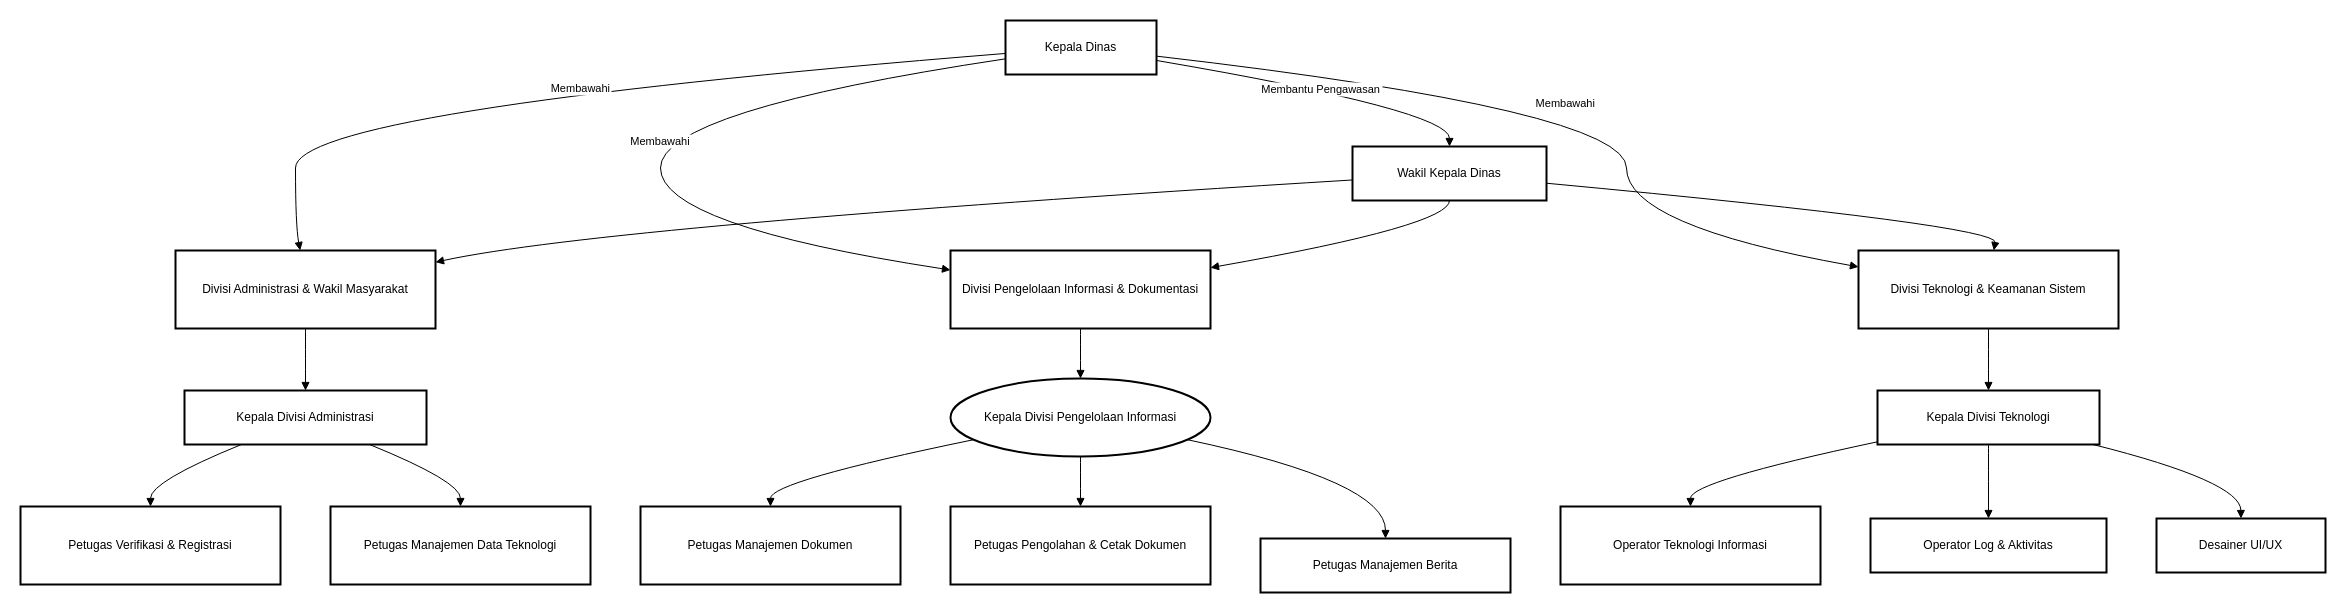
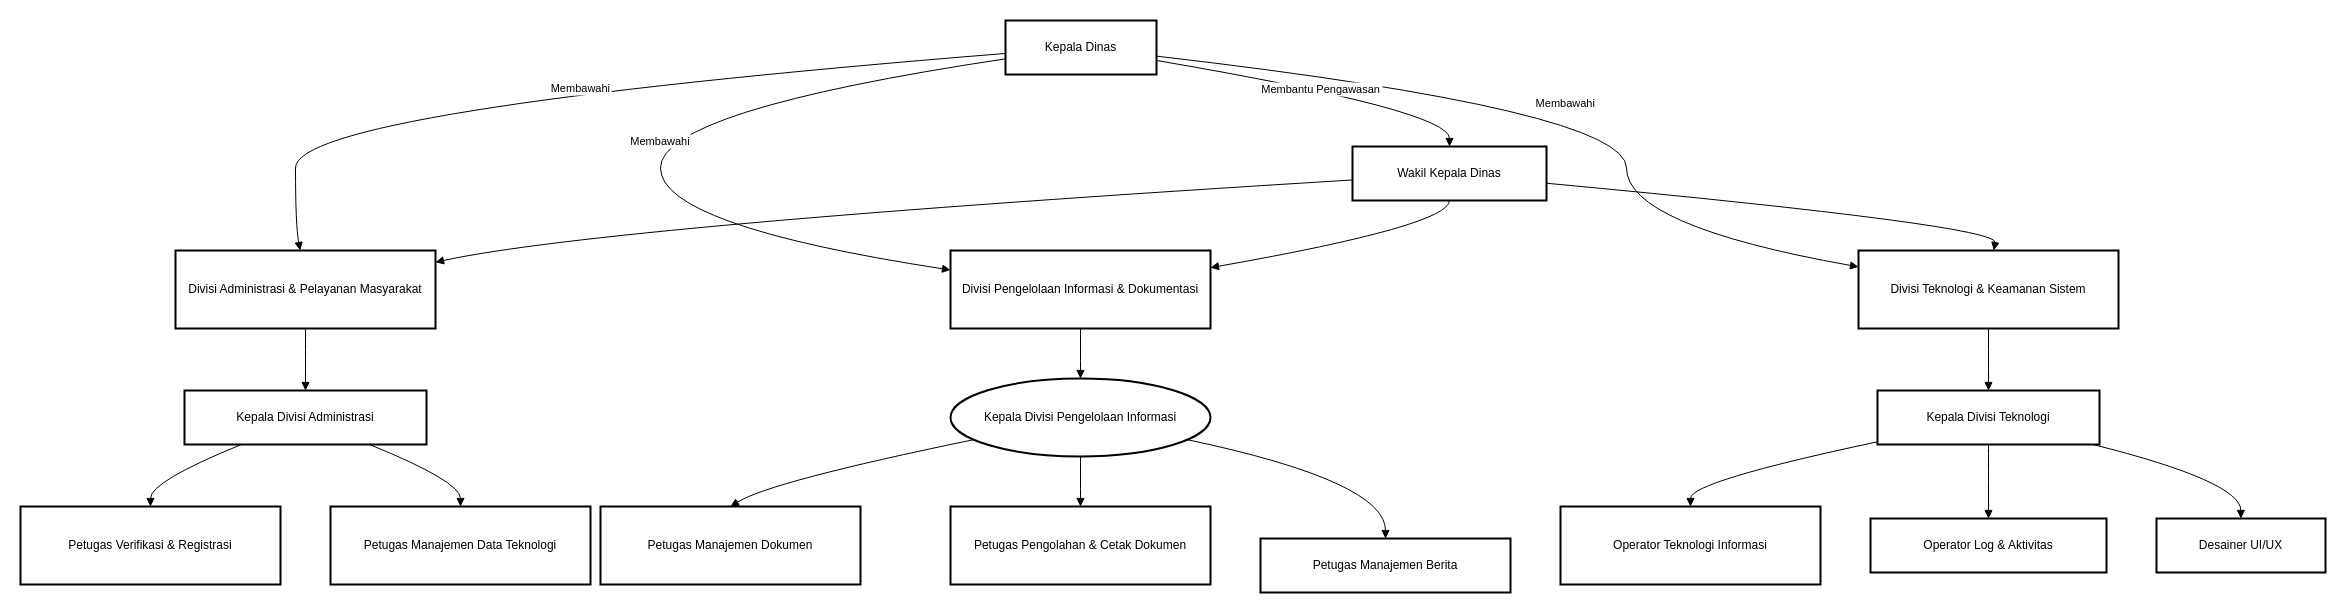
(306, 290) -> (306, 290)
(771, 546) -> (731, 546)
